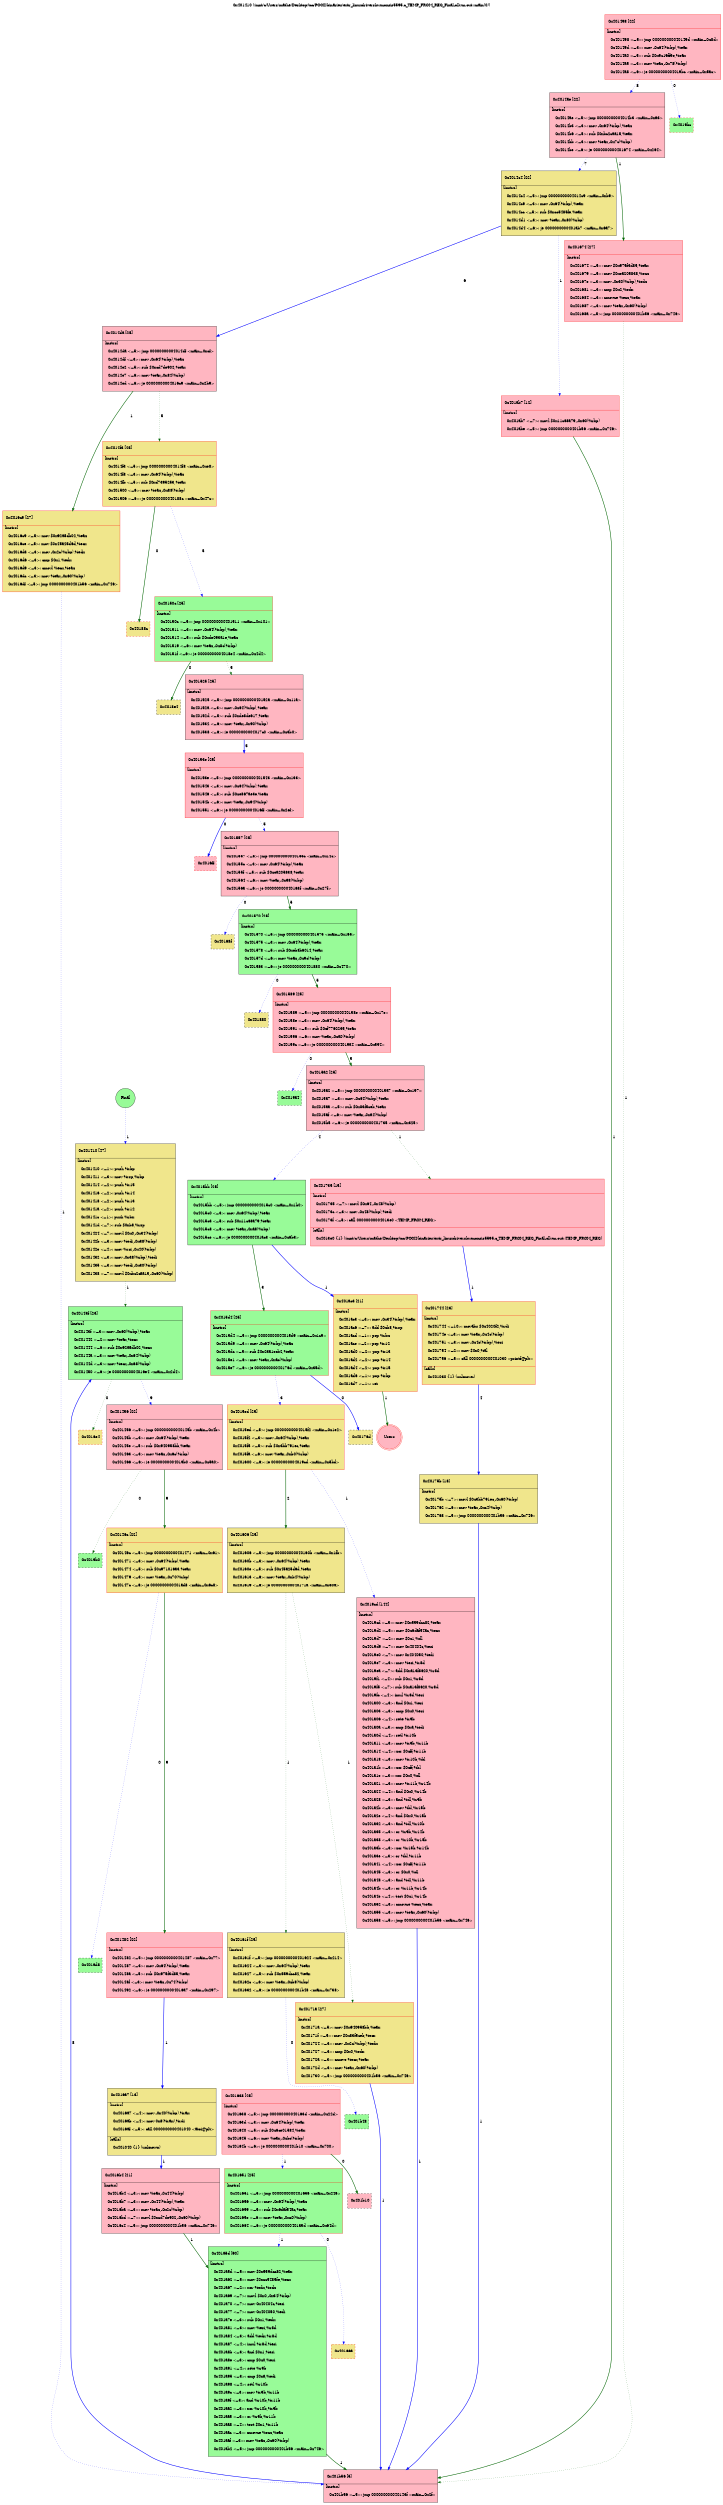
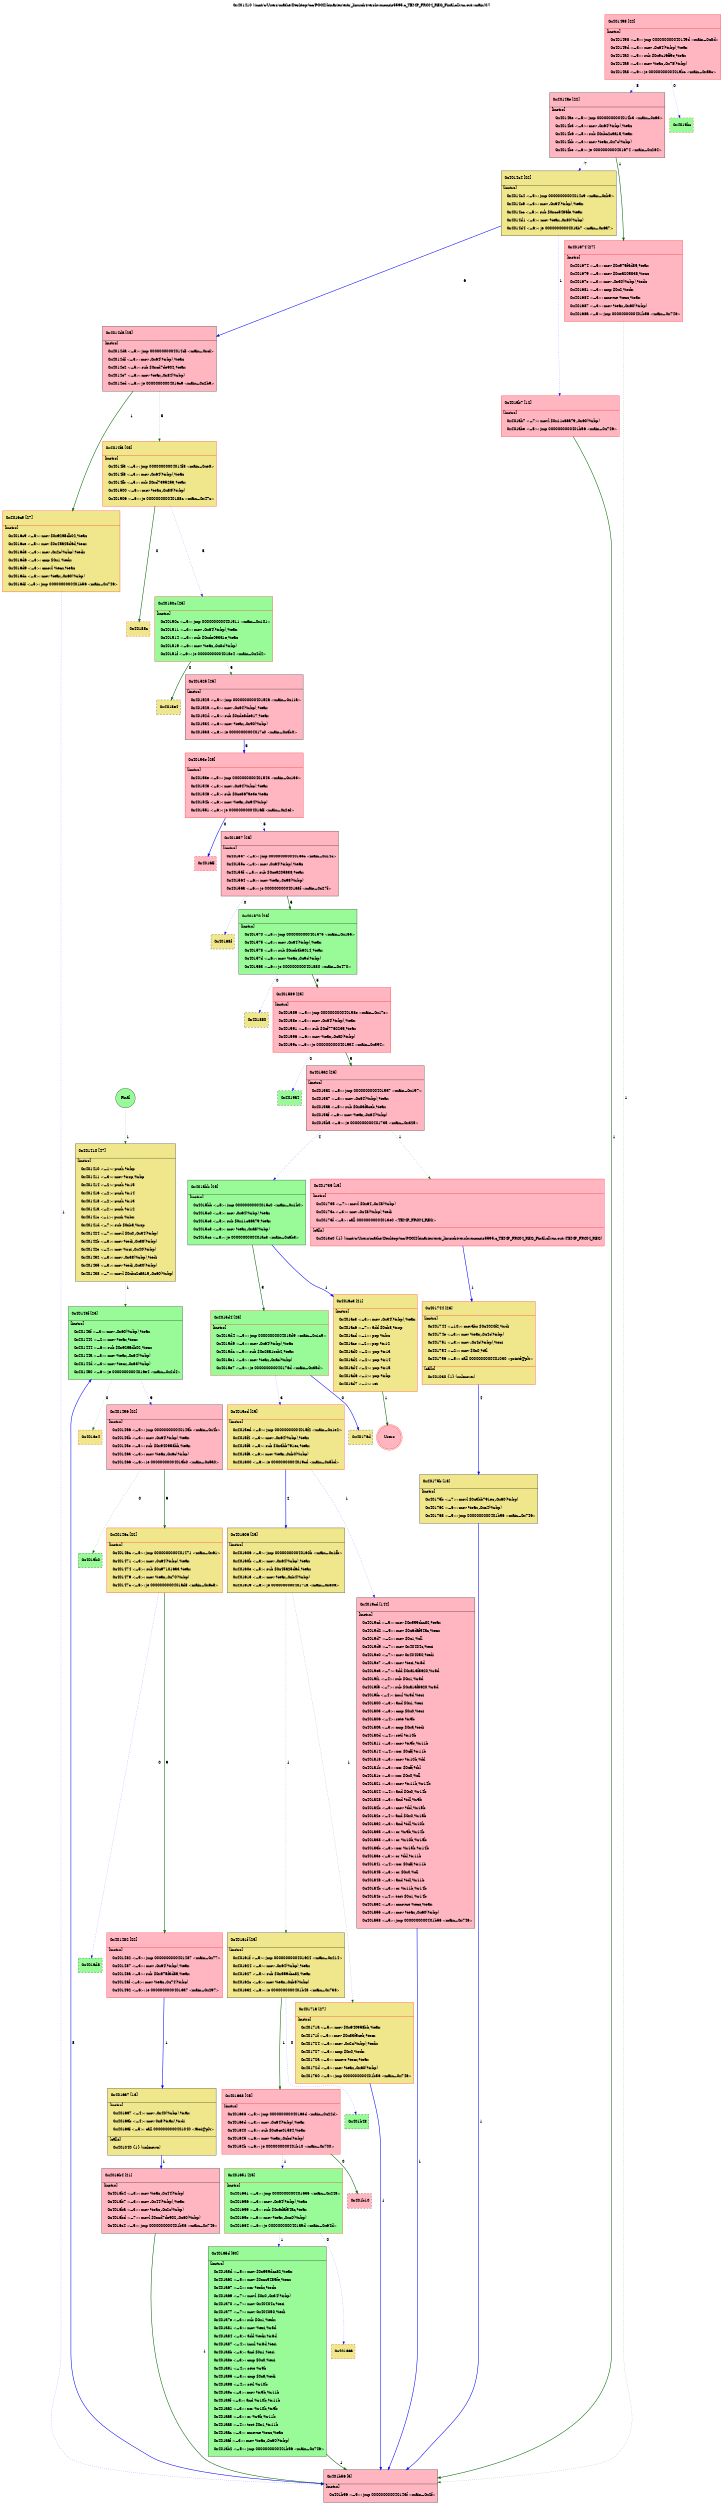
(125, 1125) -> (125, 1125)
(286, 1498) -> (286, 1498)
none -> (280, 2042)
(195, 2250) -> (172, 2410)
